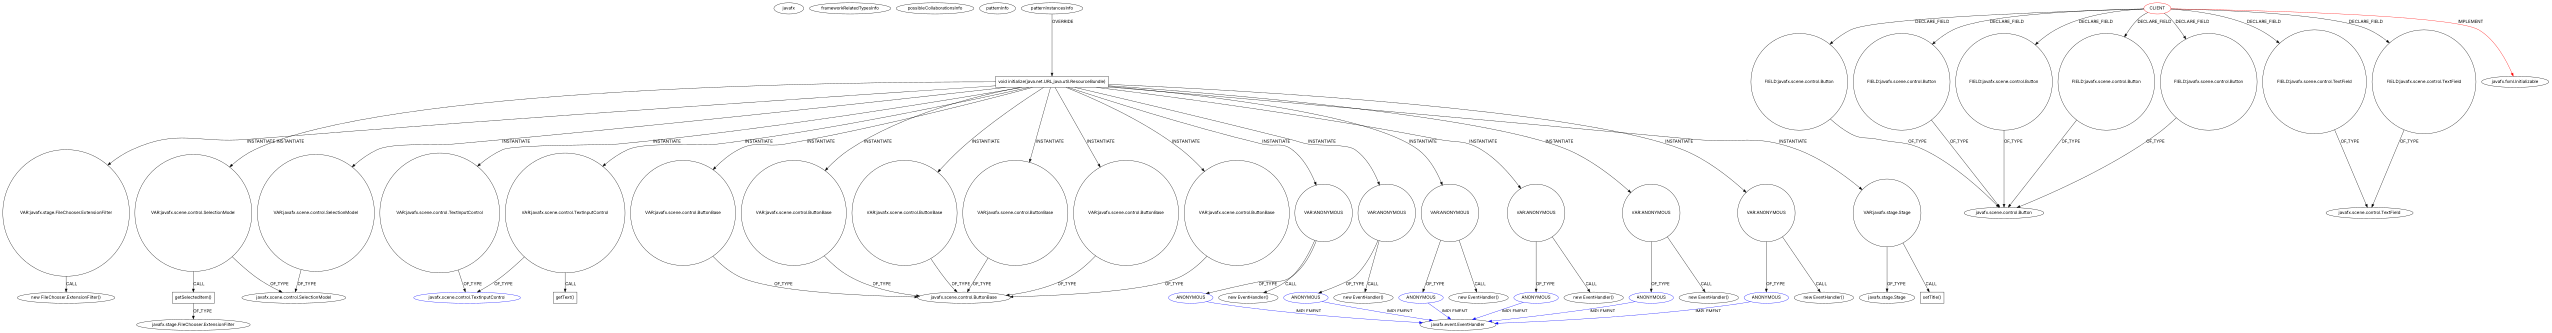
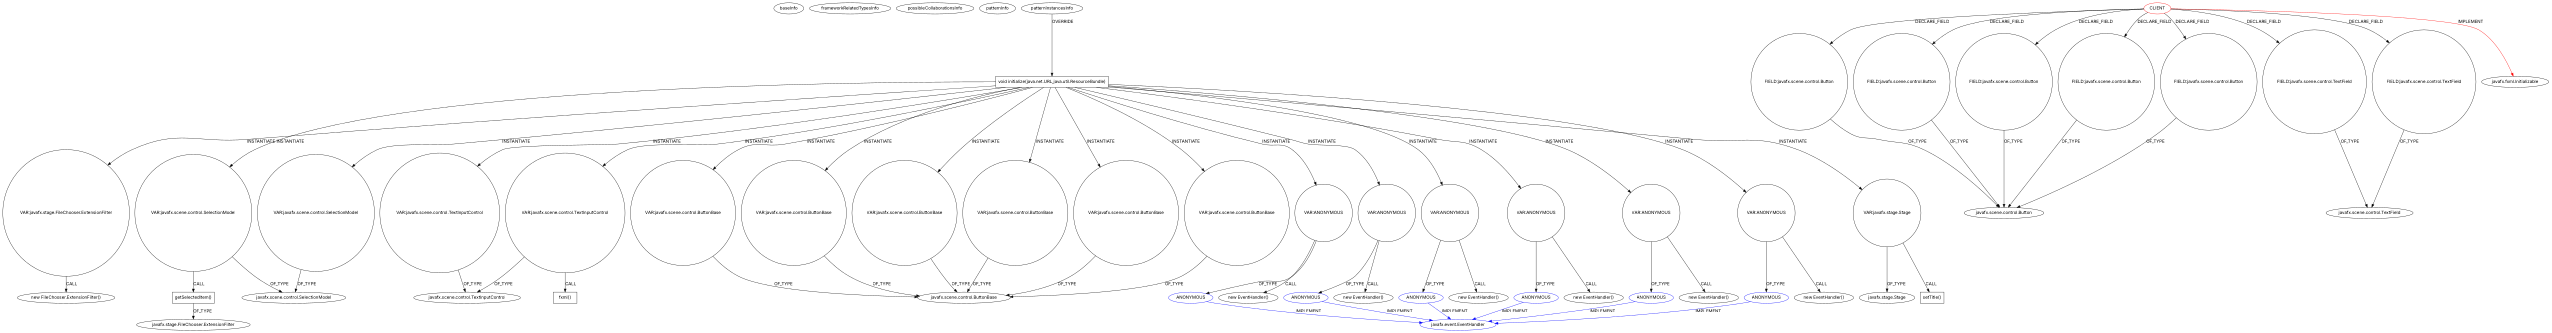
(789, 8) -> (789, 8)
(467, 298) -> (467, 298)
(565, 298) -> (565, 298)
(1458, 325) -> (1458, 325)
